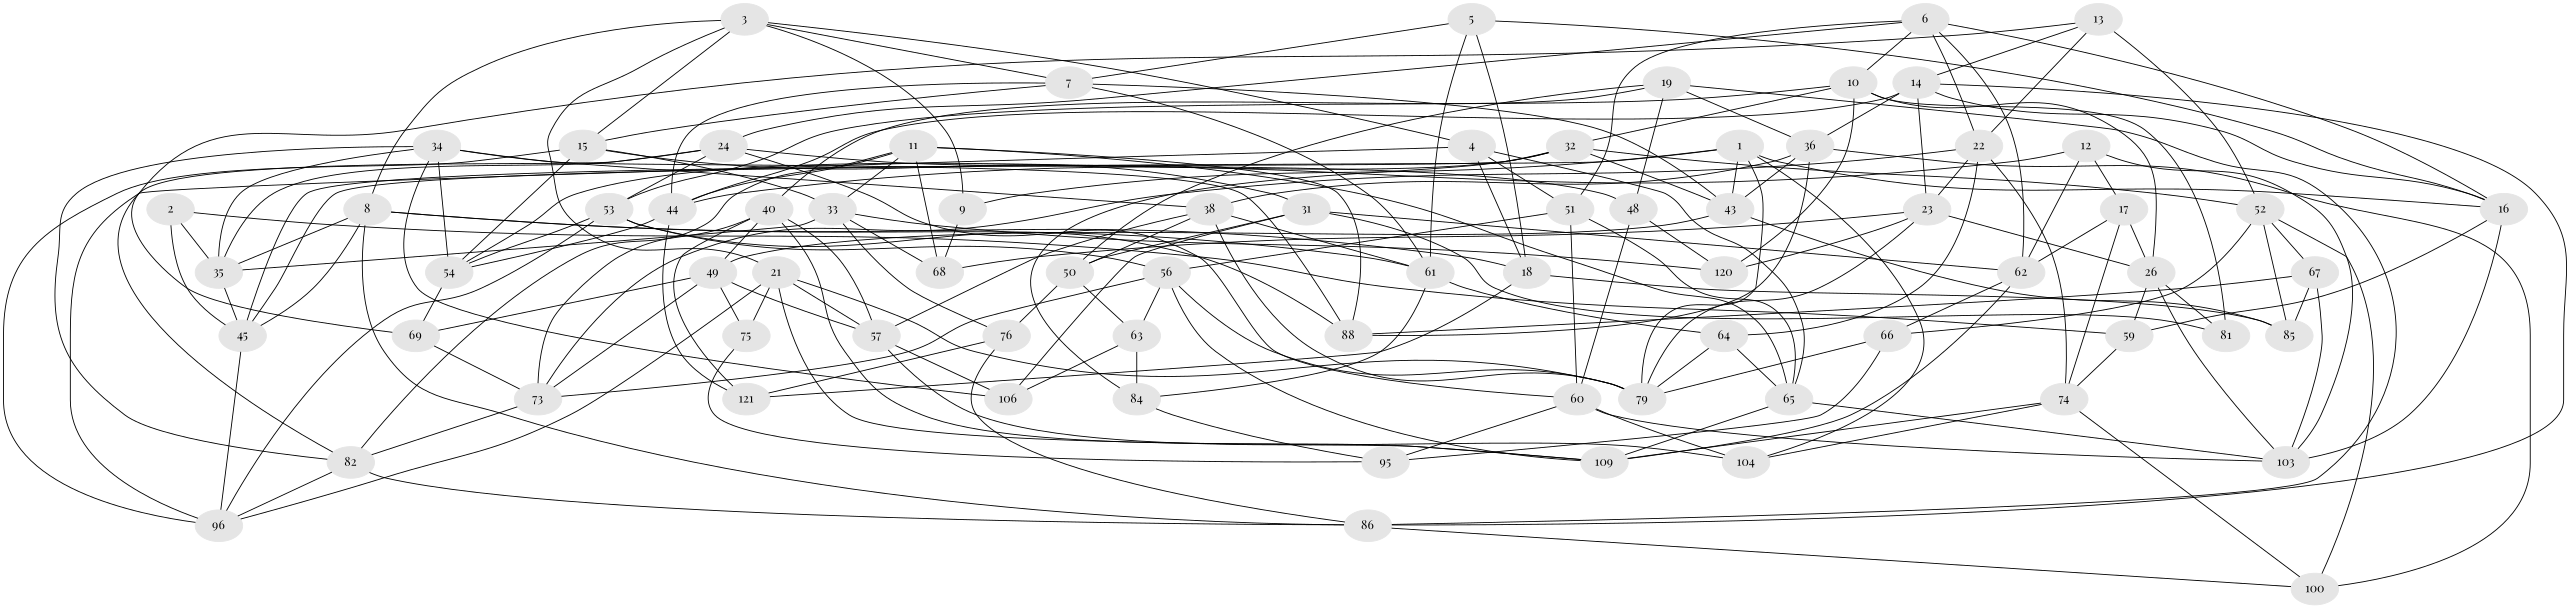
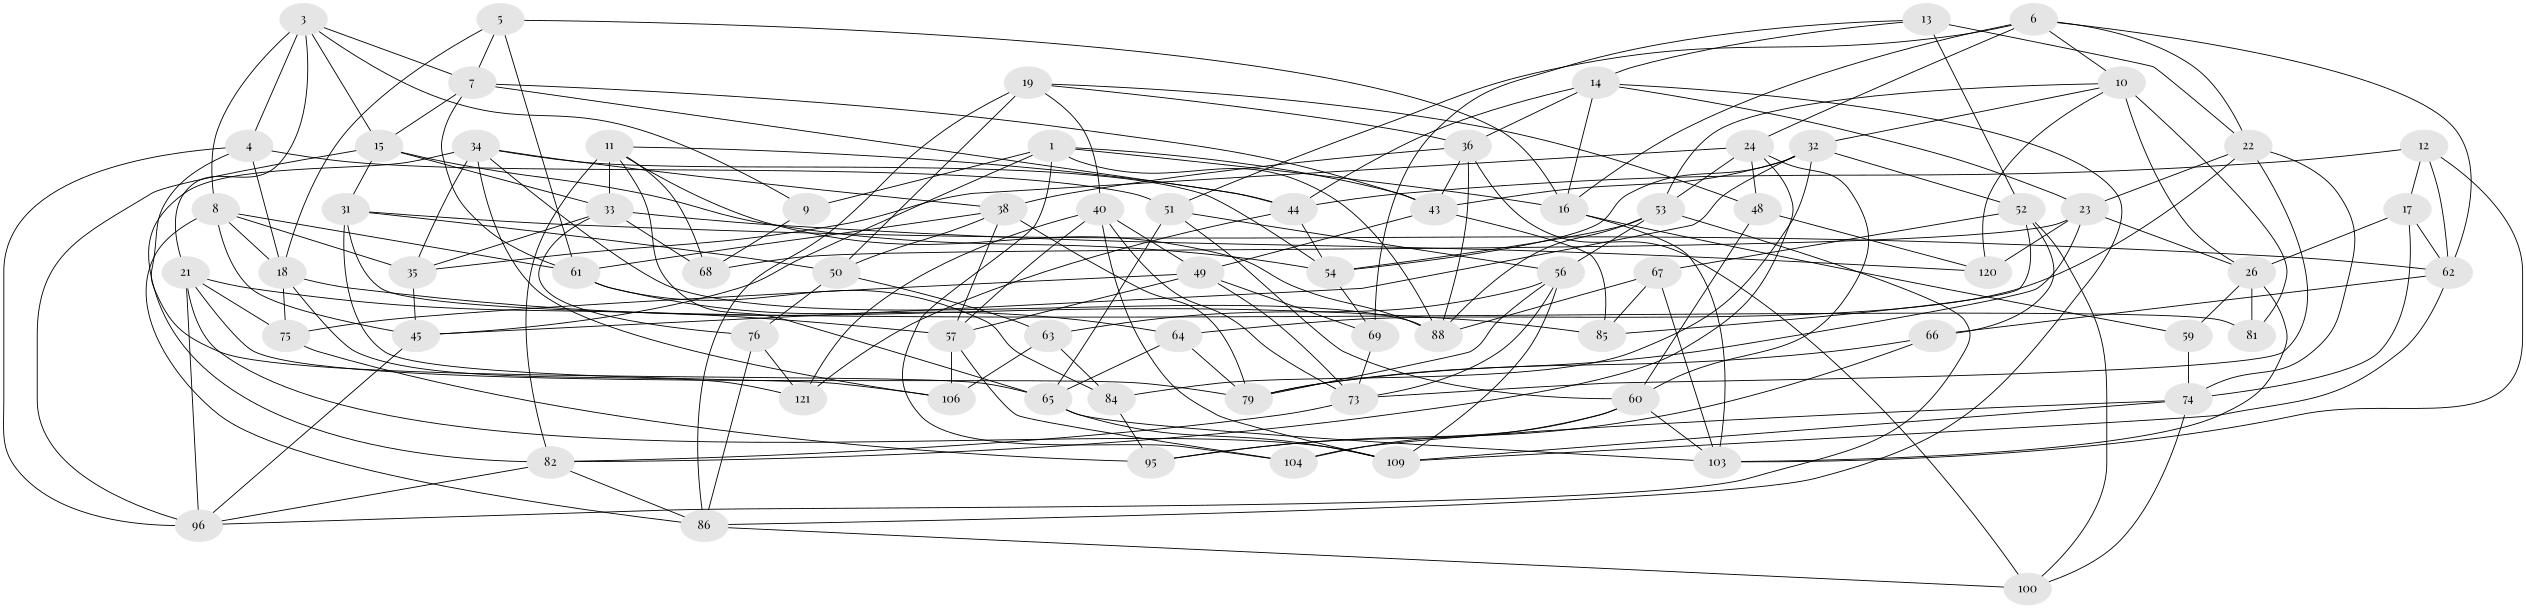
(171, 209) -> none
(1757, 279) -> (1302, 183)
none -> (284, 298)
